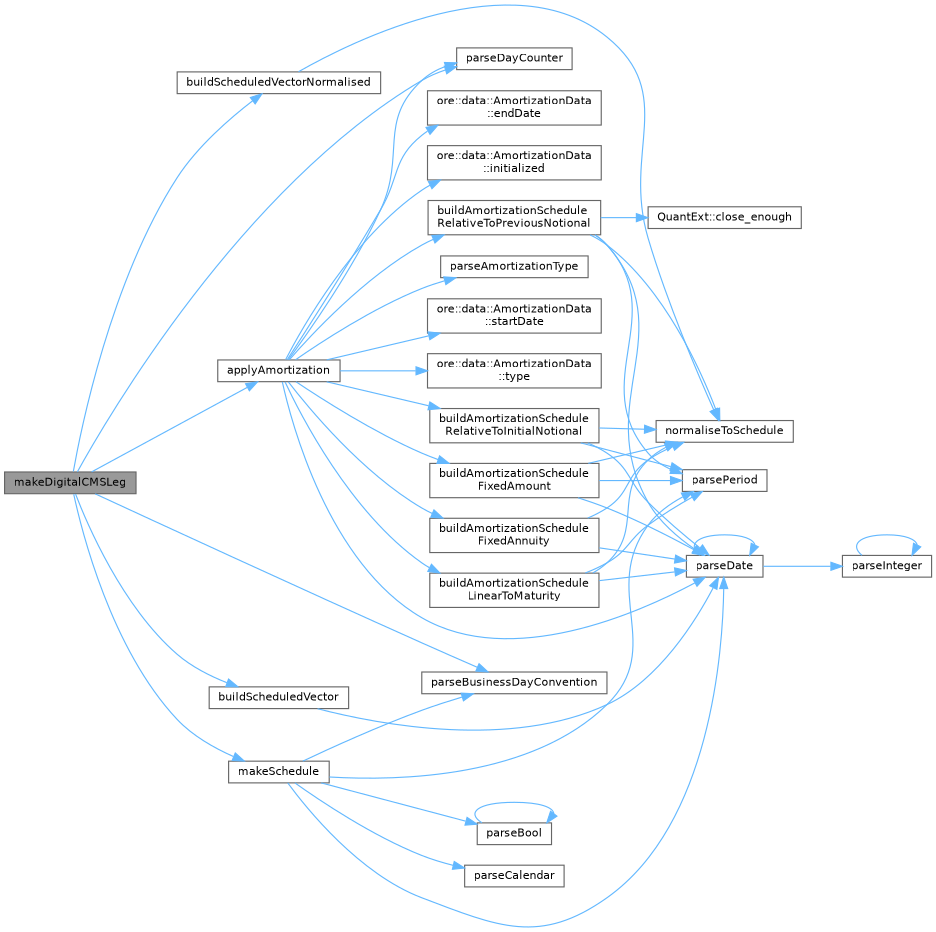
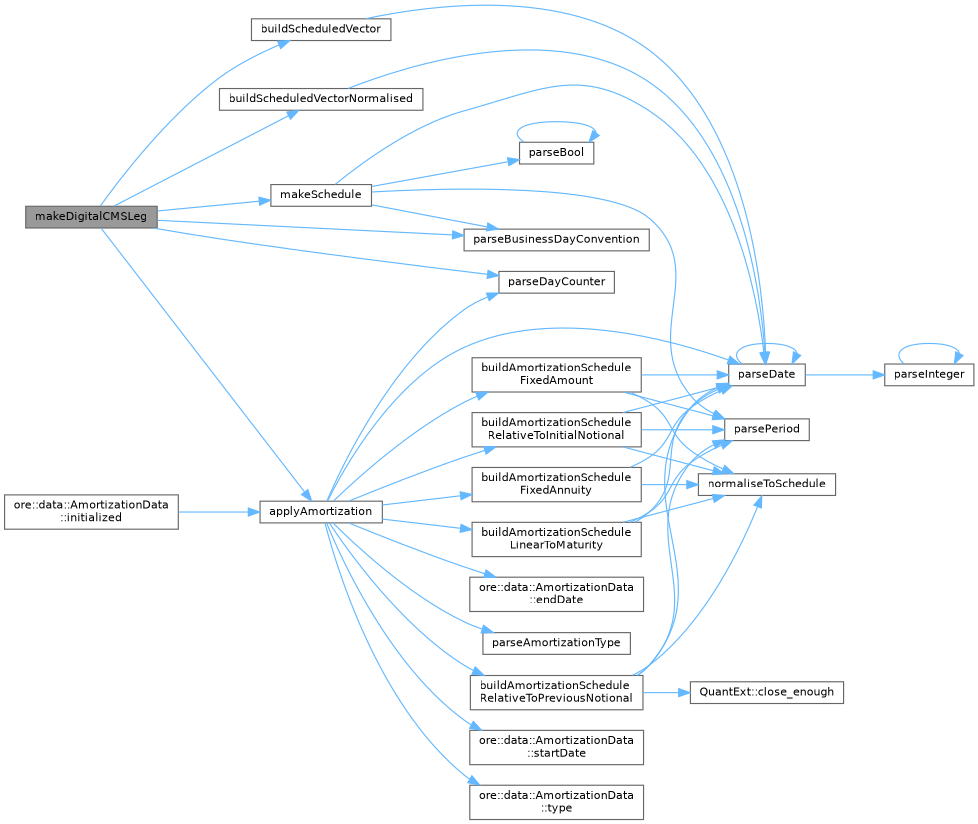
(630, 63) -> (645, 80)
(381, 225) -> (213, 512)
(514, 876) -> none
